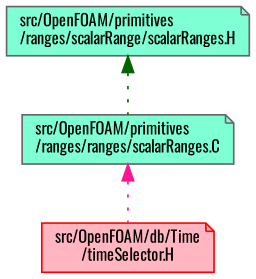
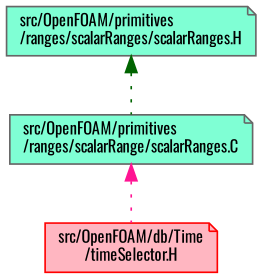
(128, 31) -> (131, 31)
(128, 139) -> (131, 139)
